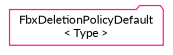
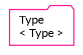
(86, 27) -> (42, 27)
